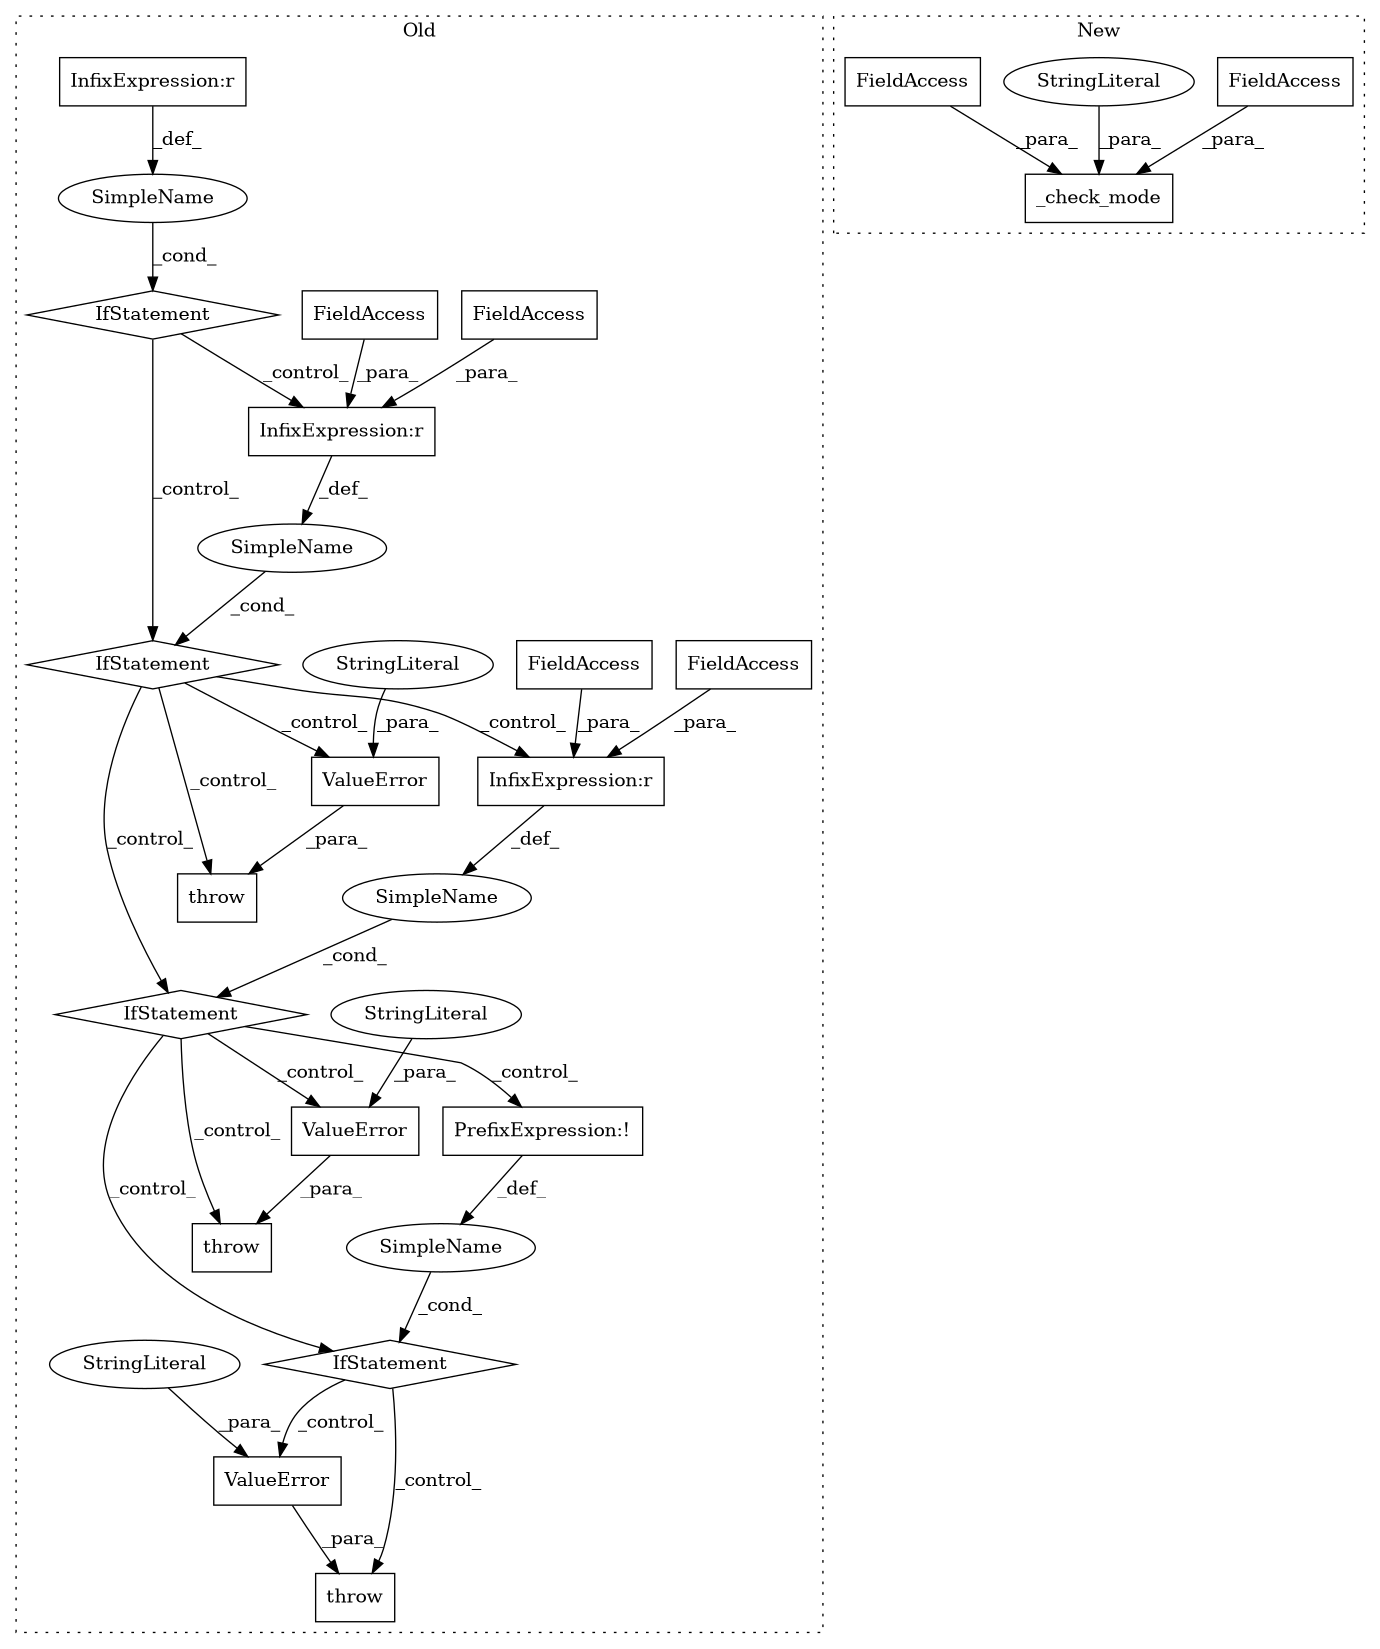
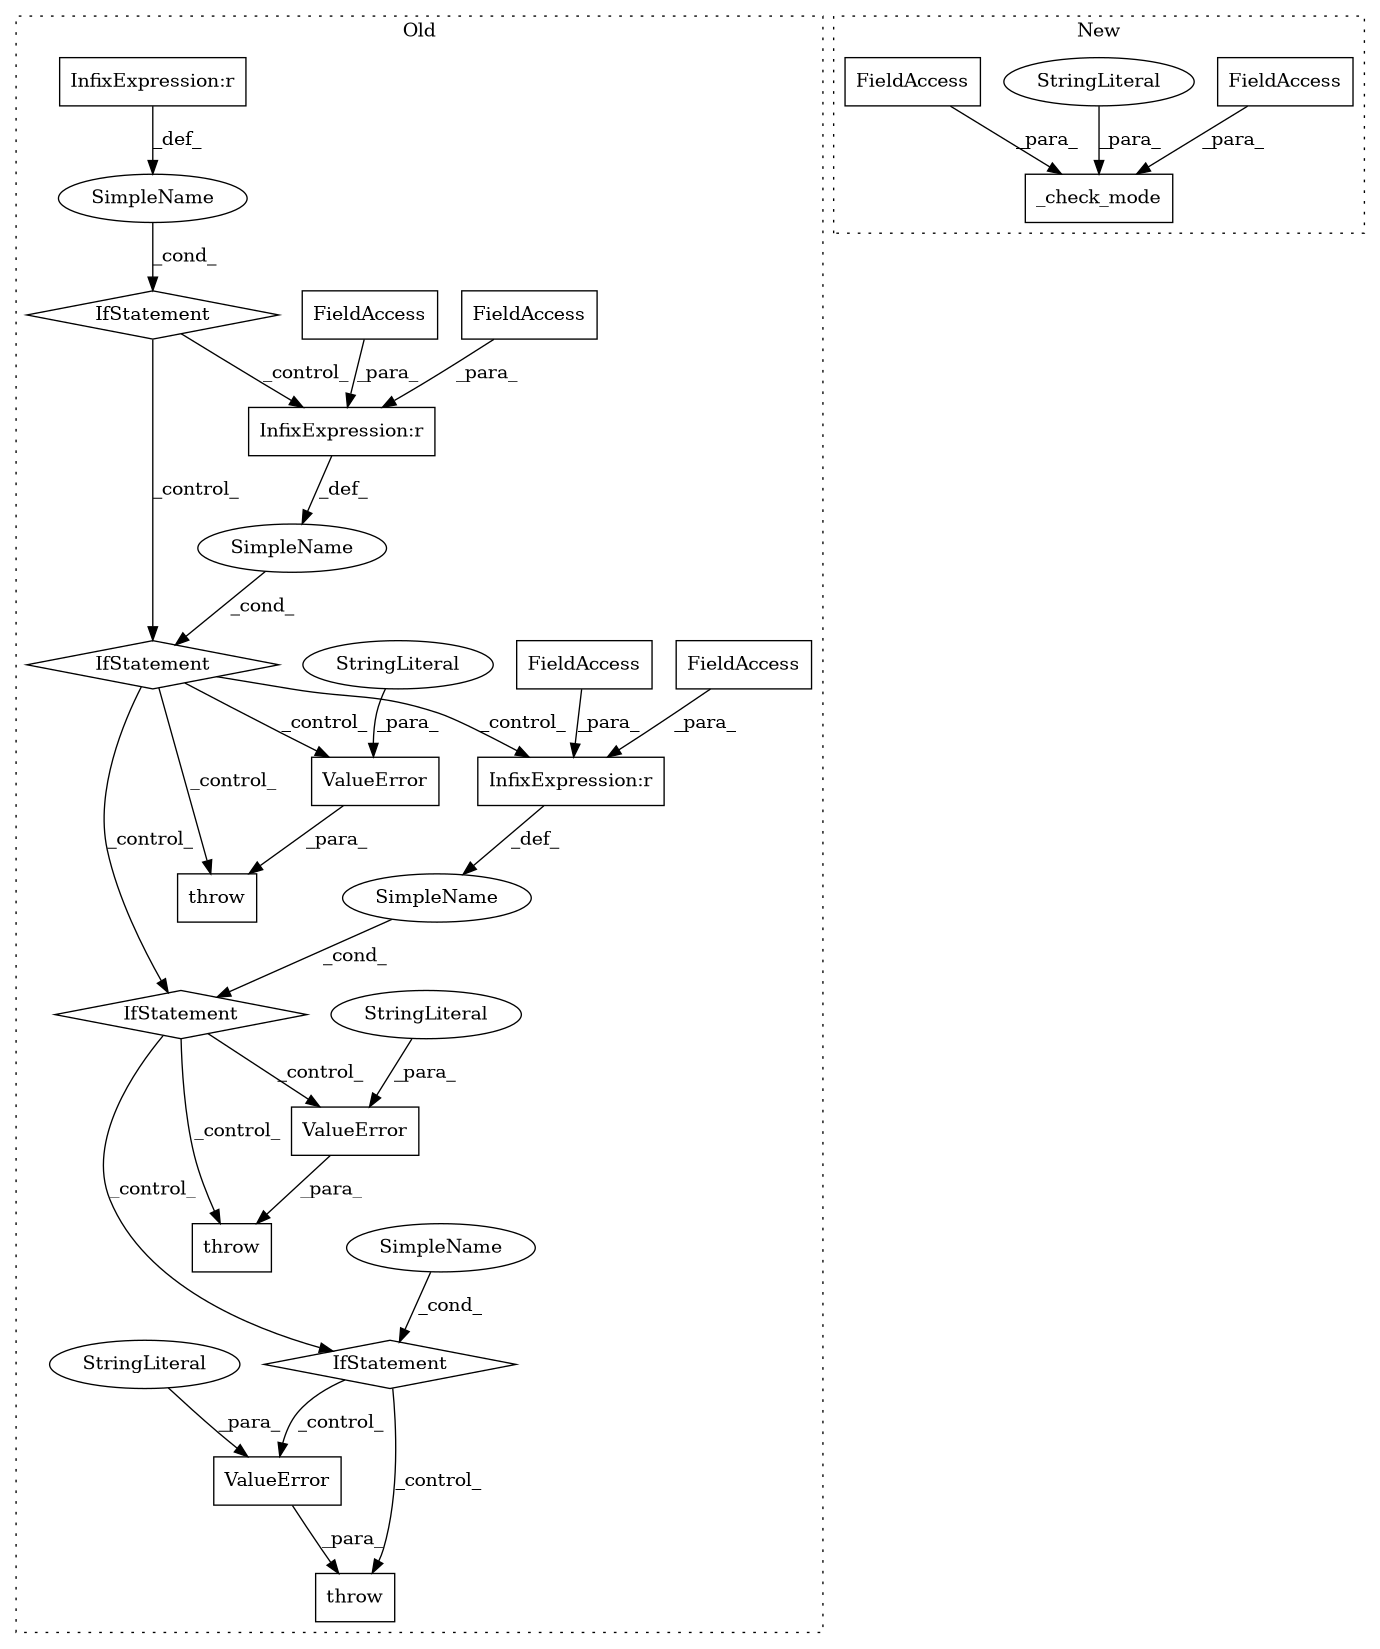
(543, 1131) -> none
